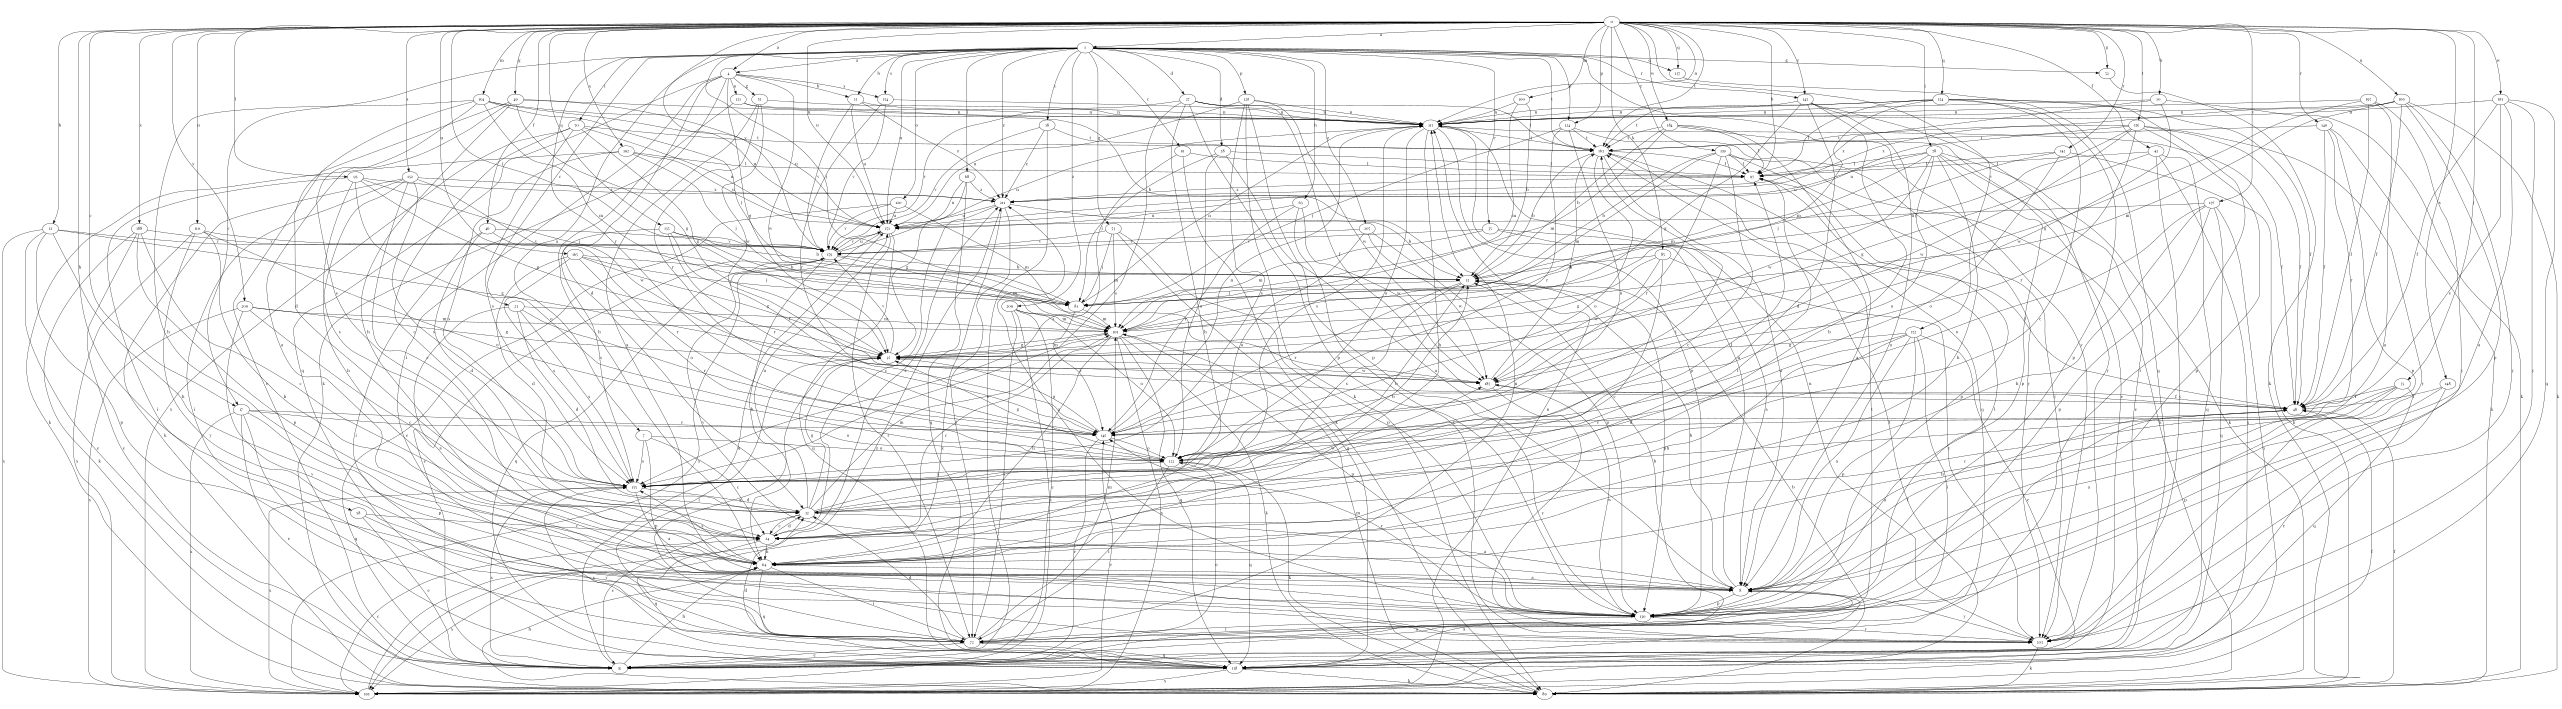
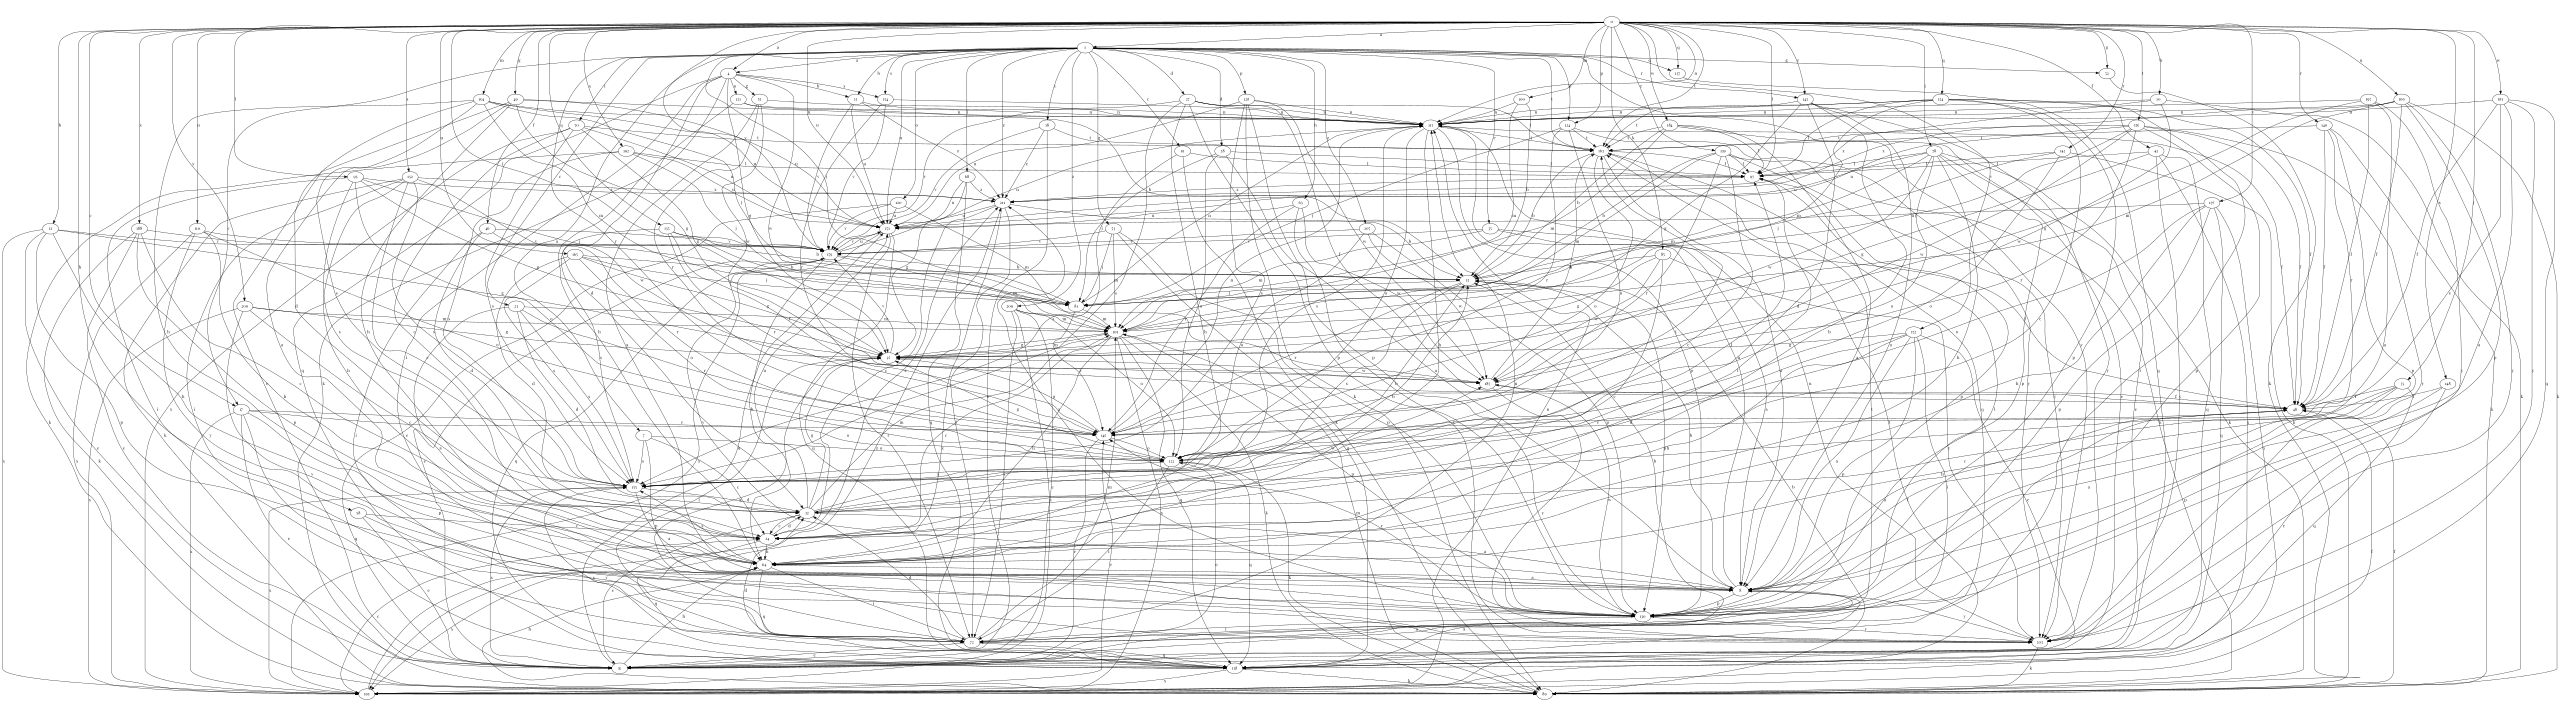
(1772, 99) -> (1772, 99)
